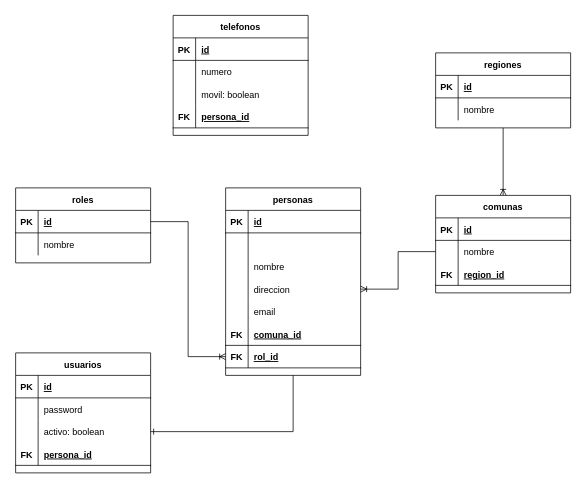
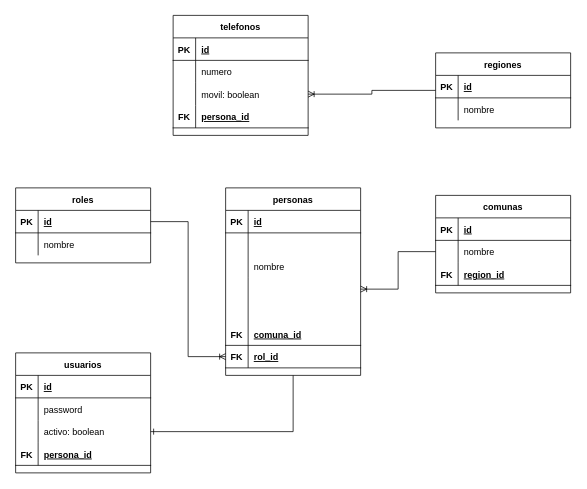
(503, 162) -> (372, 93)
(304, 289) -> none
(304, 312) -> none
